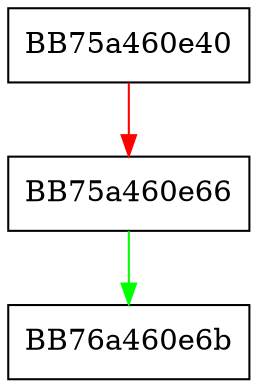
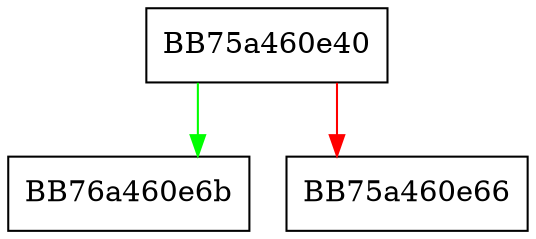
(129, 257) -> (198, 109)
